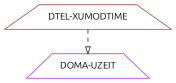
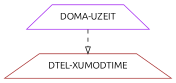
(88, 38) -> (88, 38)
